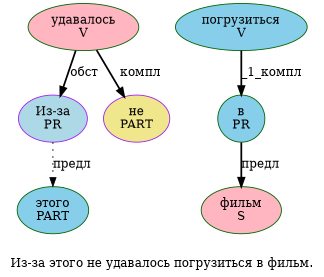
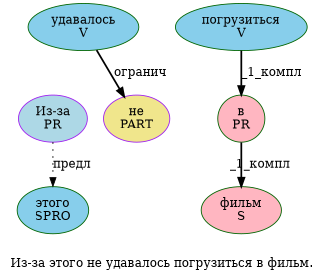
(83, 27) -> (83, 27)
(70, 69) -> none
(141, 73) -> (141, 73)
(241, 119) -> (241, 119)
(261, 164) -> (261, 164)
(53, 210) -> (53, 210)
